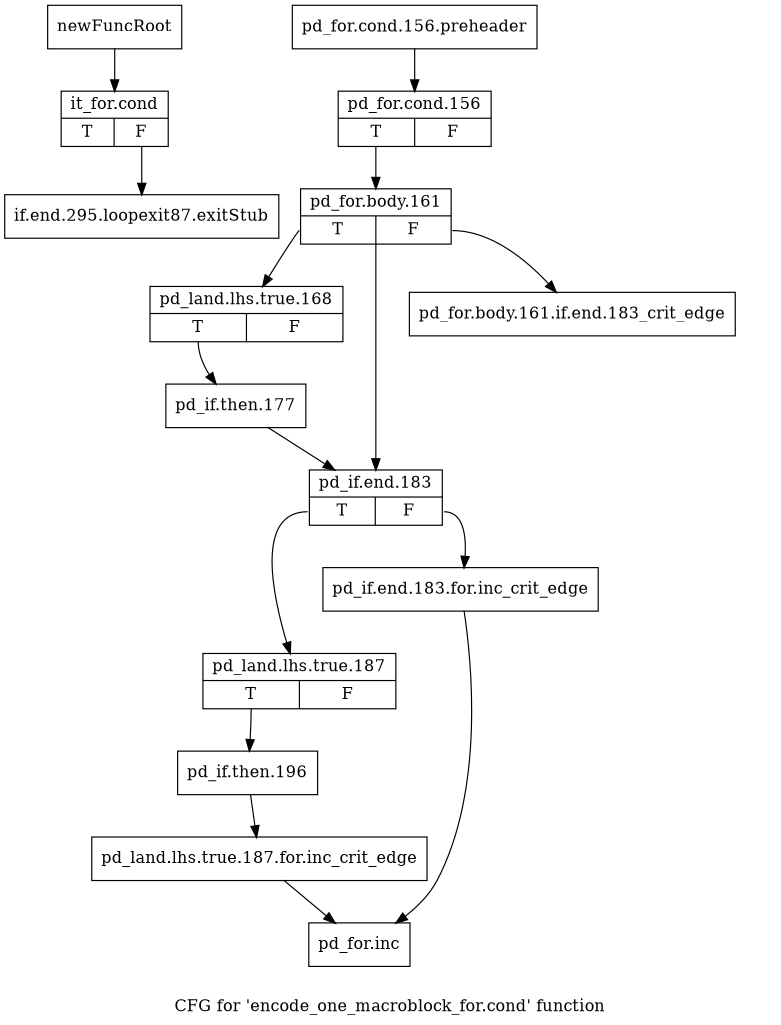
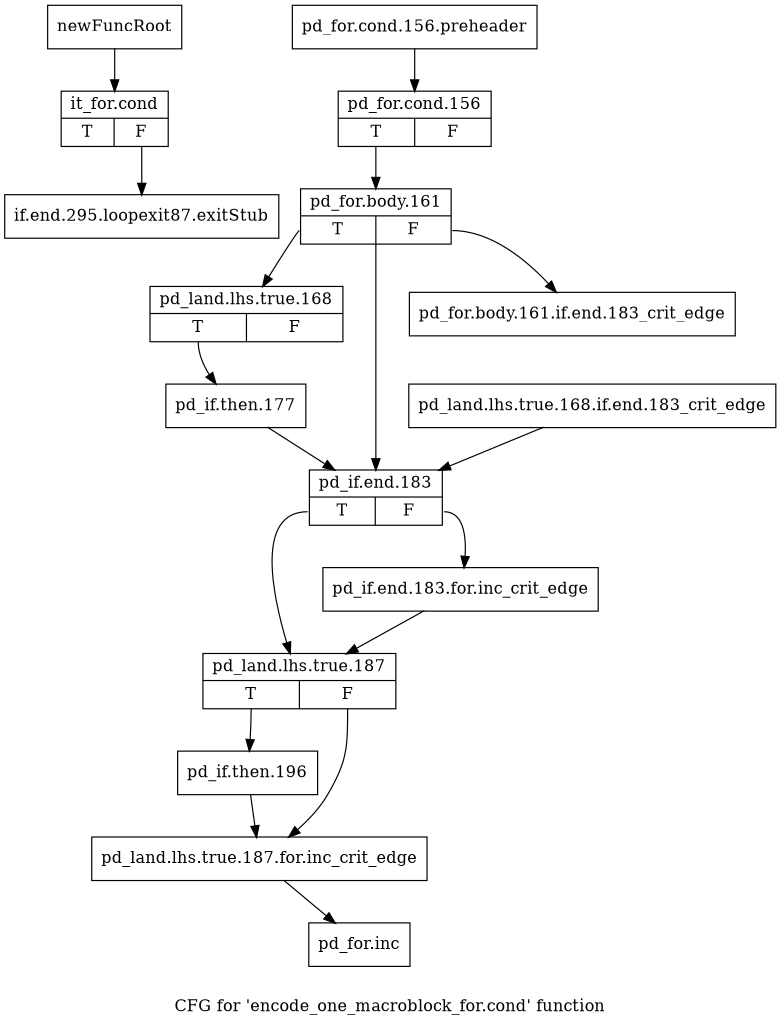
none -> (592, 406)
(468, 772) -> (391, 629)
none -> (338, 775)
